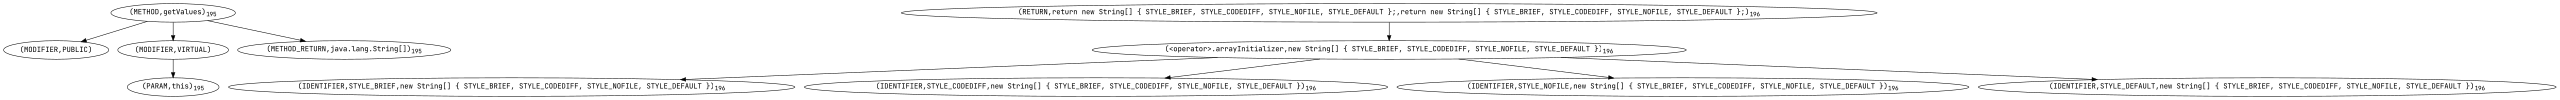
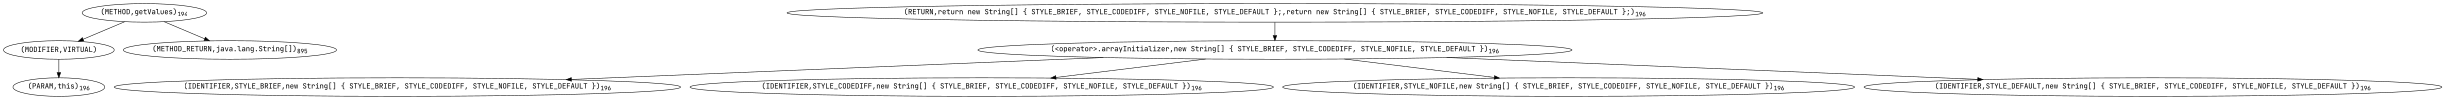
(212, 12) -> (183, 12)
(417, 49) -> (302, 49)
(56, 50) -> none
(199, 86) -> (85, 86)
